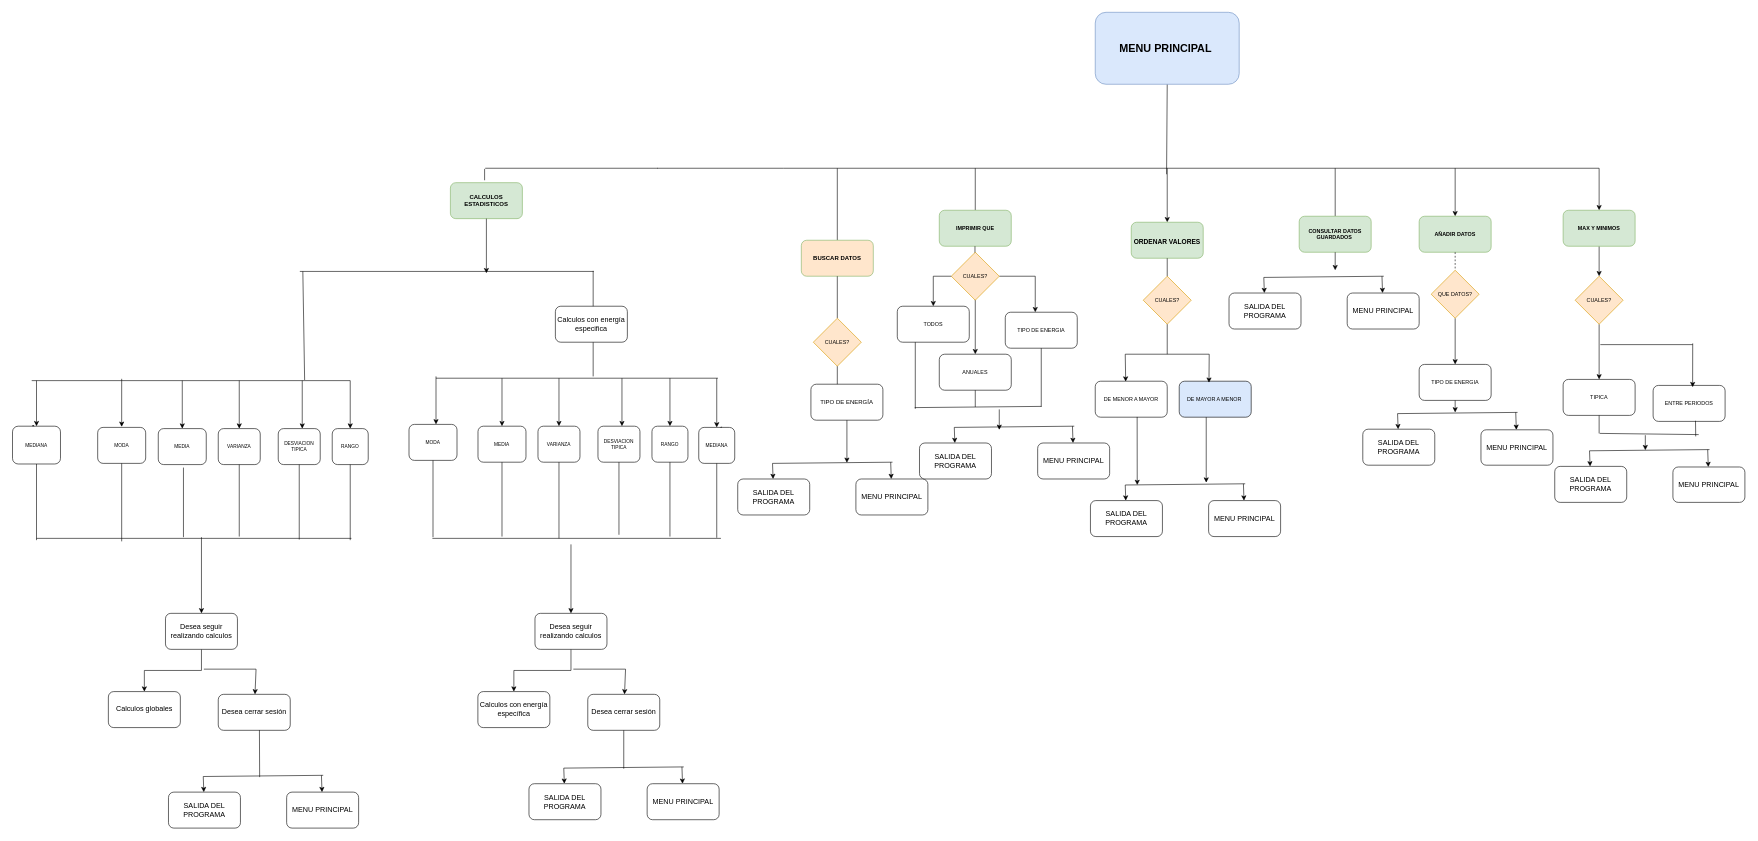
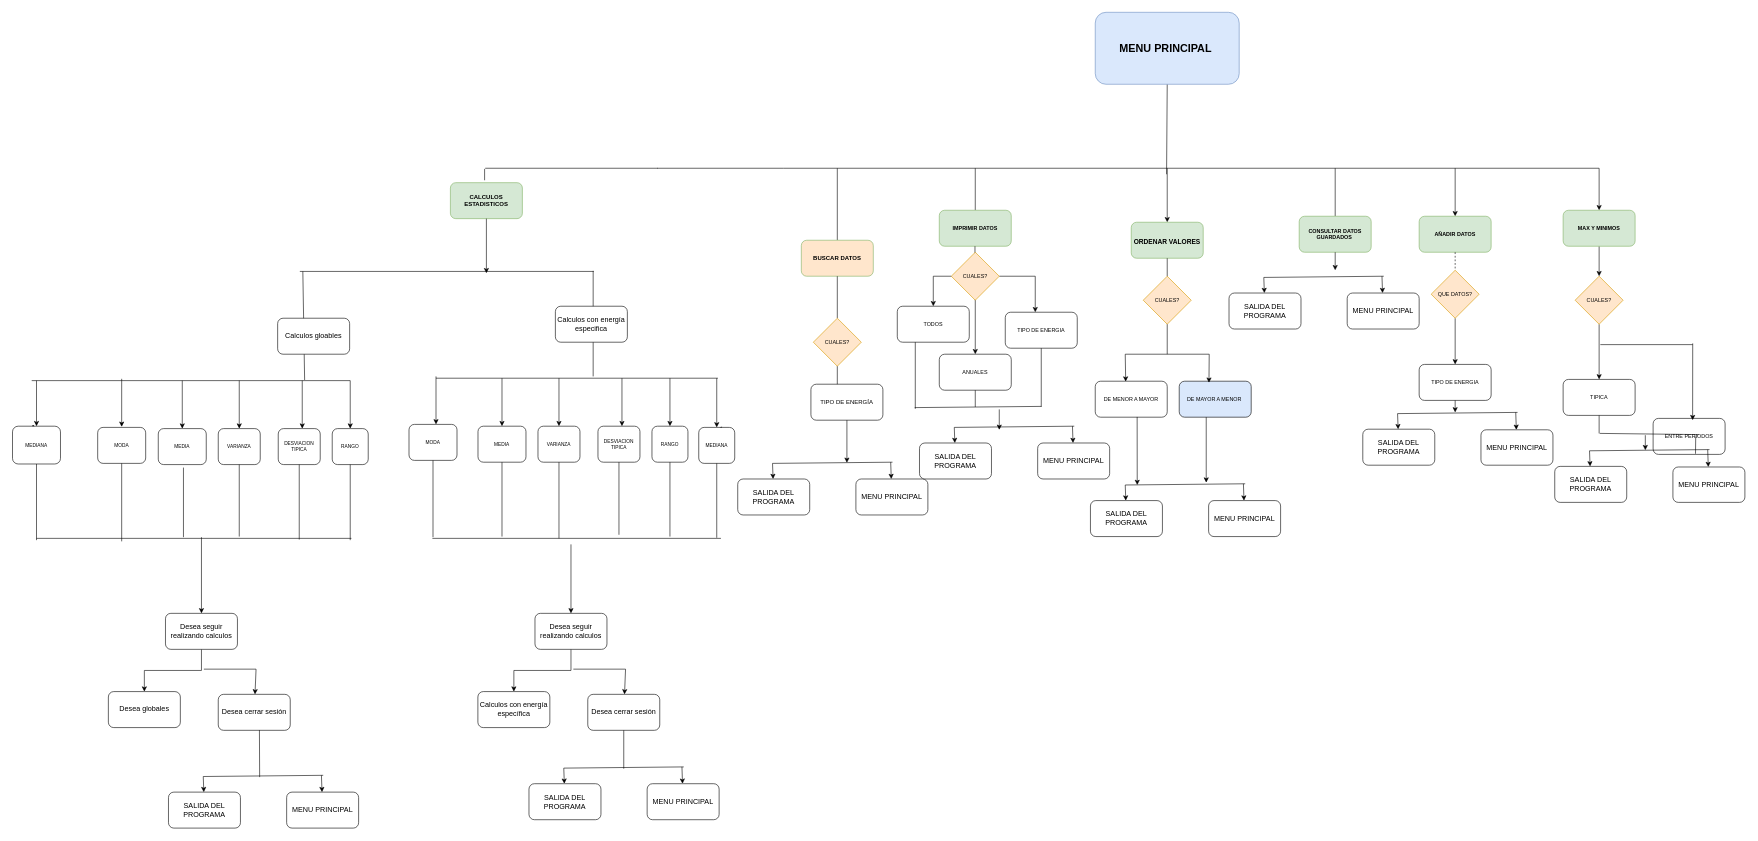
(975, 228) -> (975, 228)
none -> (314, 336)
(1689, 404) -> (1689, 437)
(144, 710) -> (144, 710)
